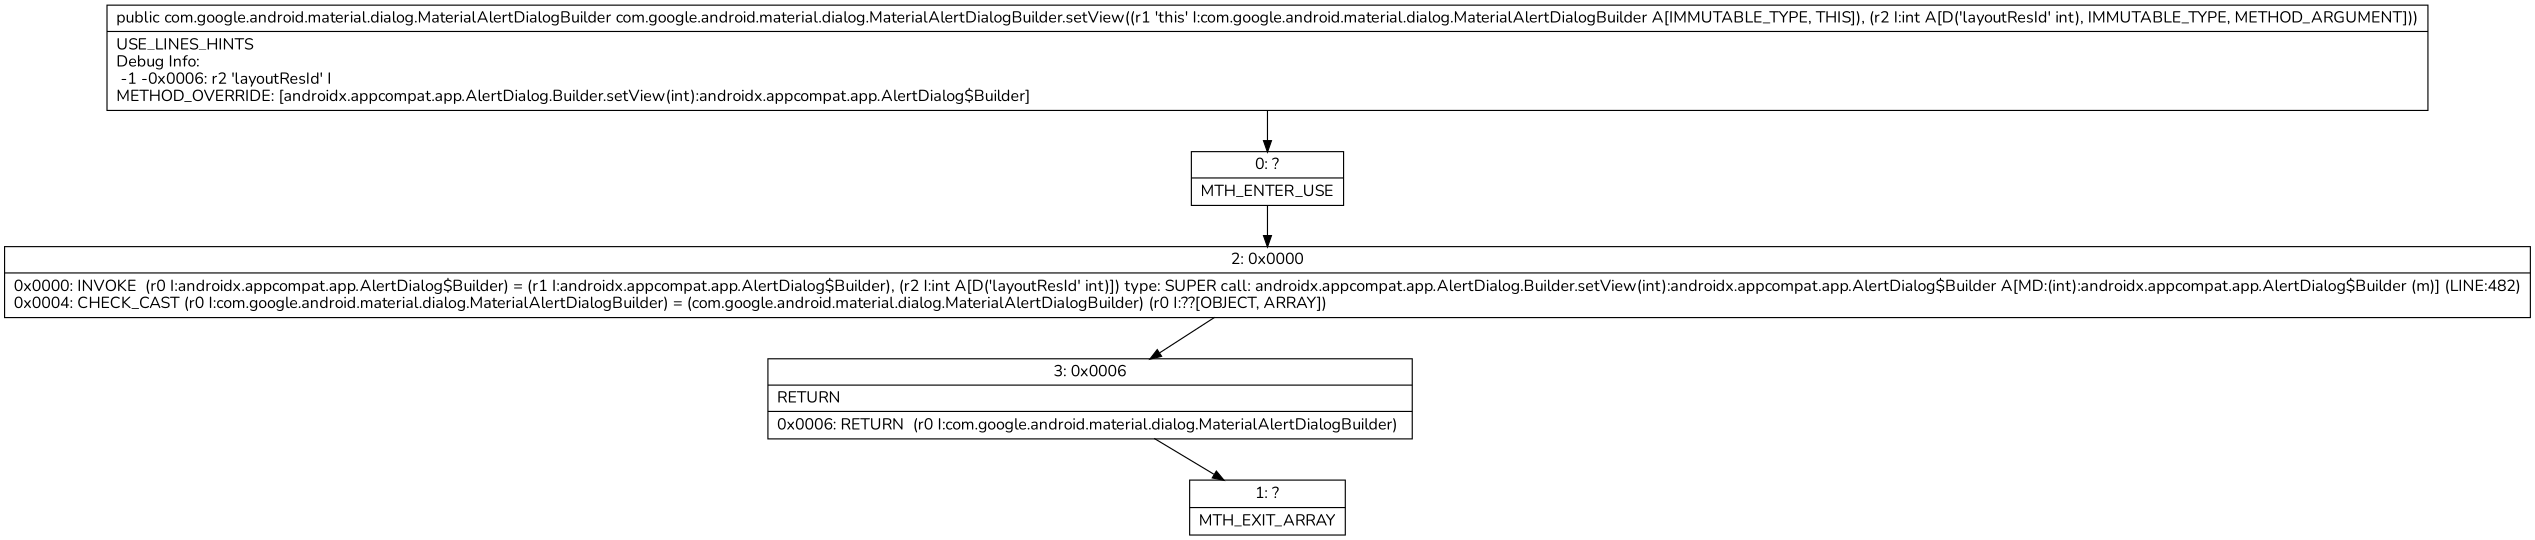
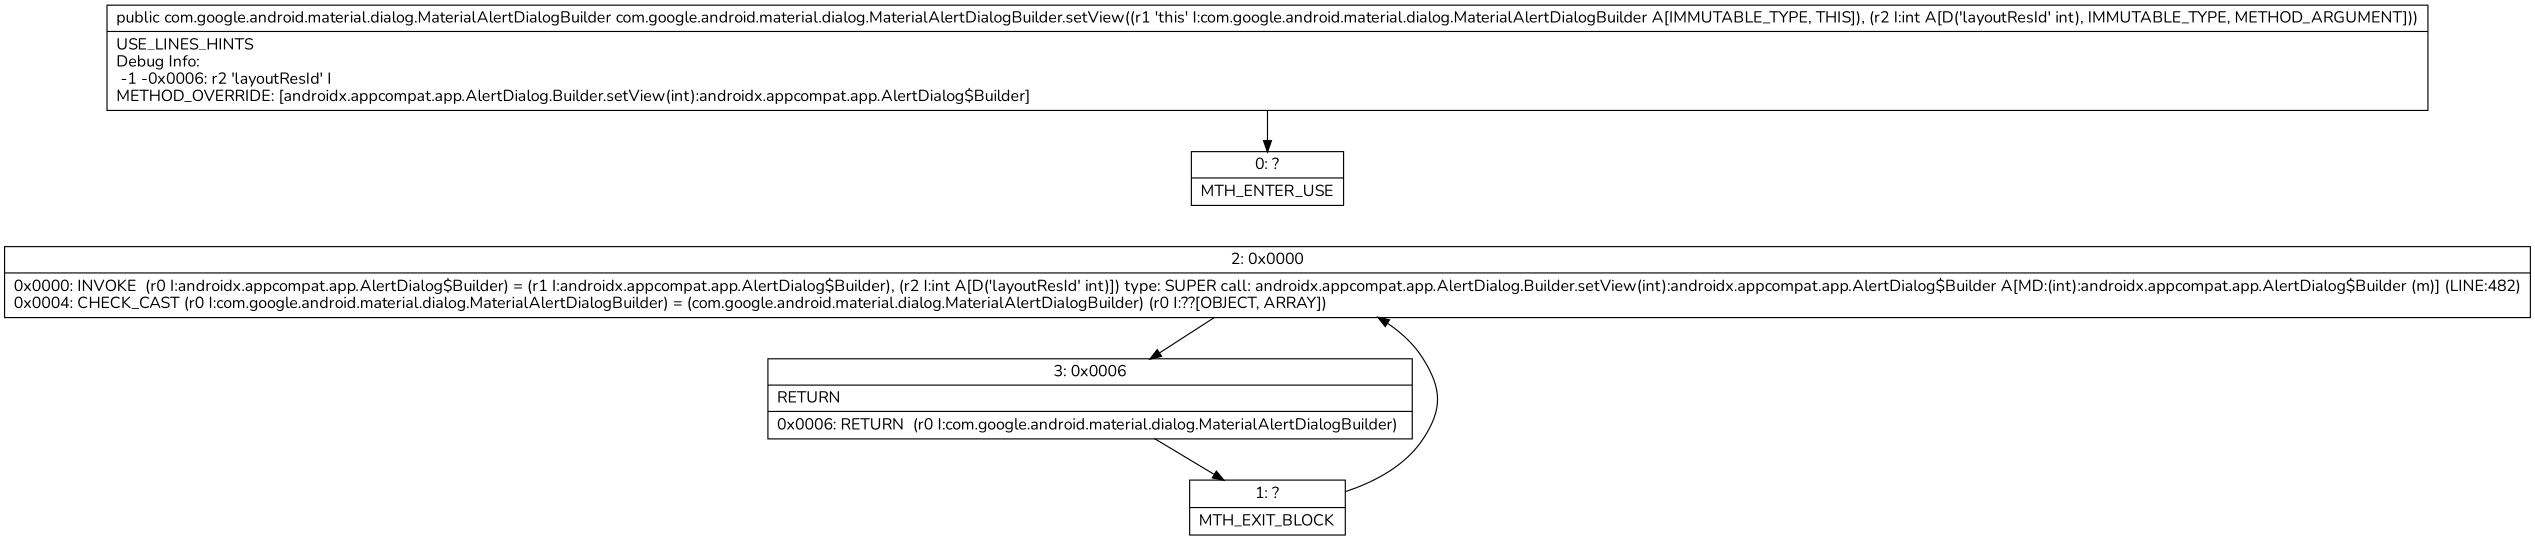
(1267, 220) -> (1433, 421)
(1267, 521) -> (1267, 521)
